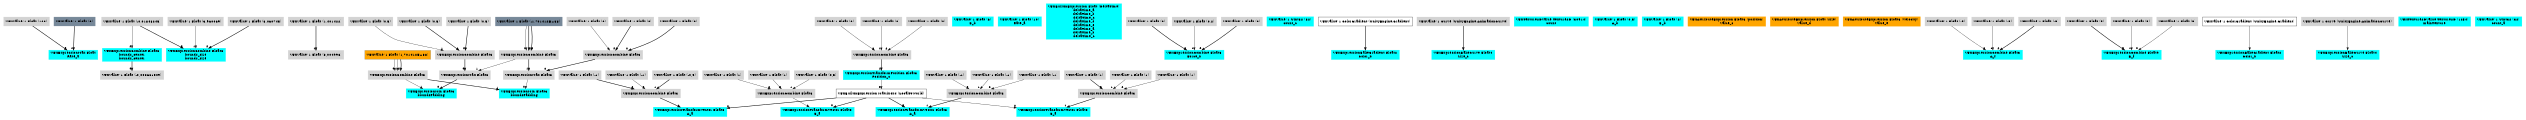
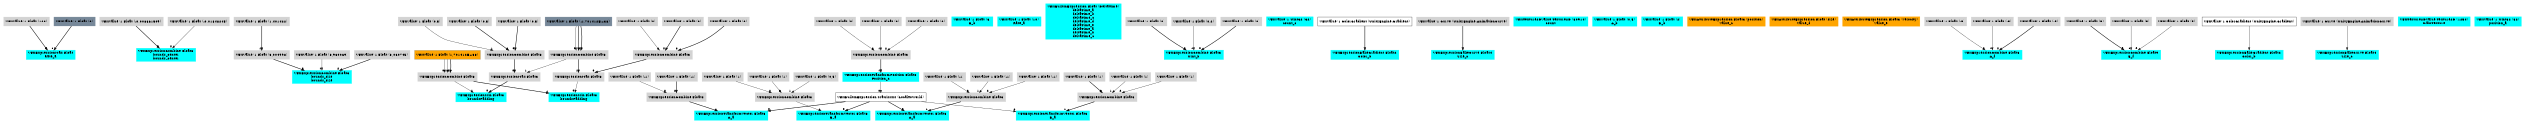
(2499, 22) -> (2498, 22)
(161, 37) -> (288, 64)
(1194, 55) -> (1194, 55)
(132, 65) -> (147, 36)
(675, 75) -> none
